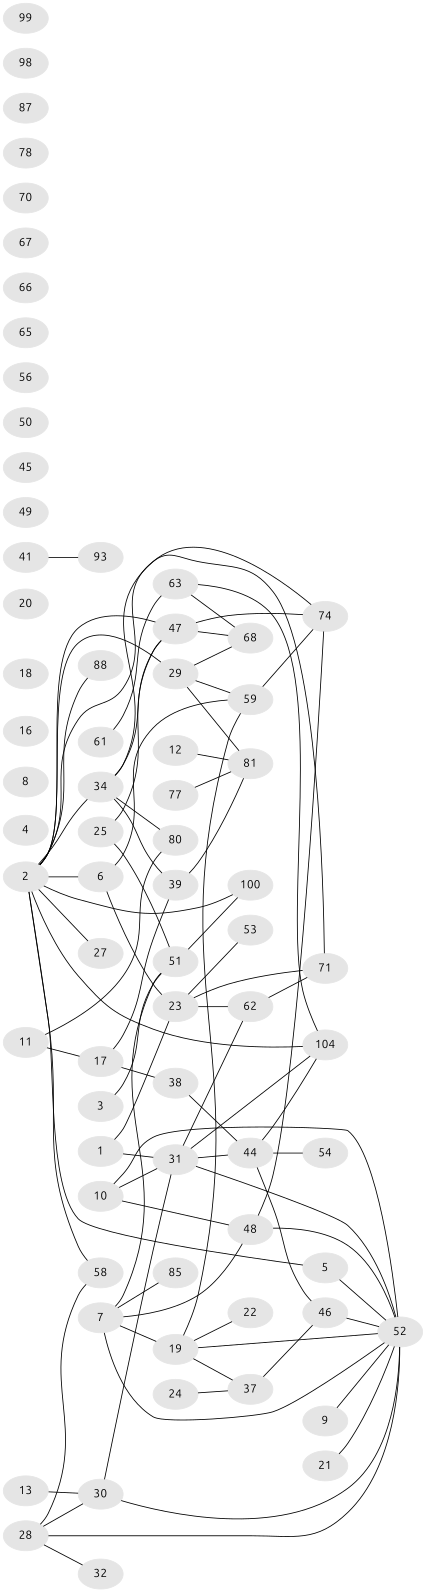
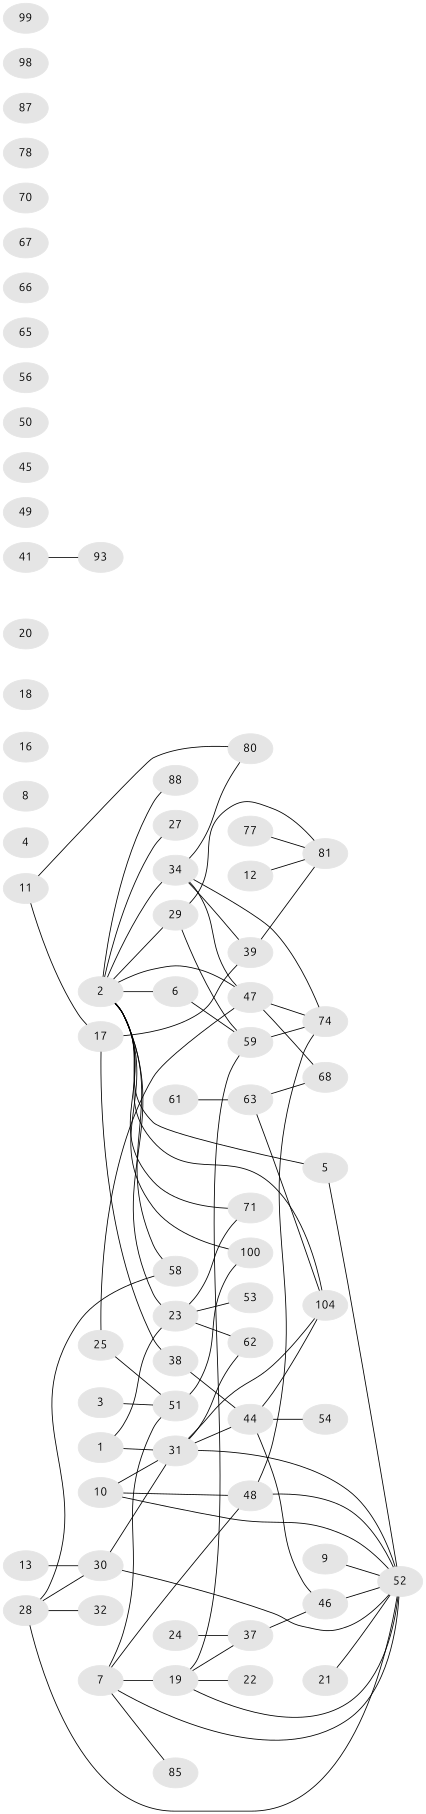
(213, 656) -> none
(130, 945) -> (134, 1201)
(288, 987) -> none
